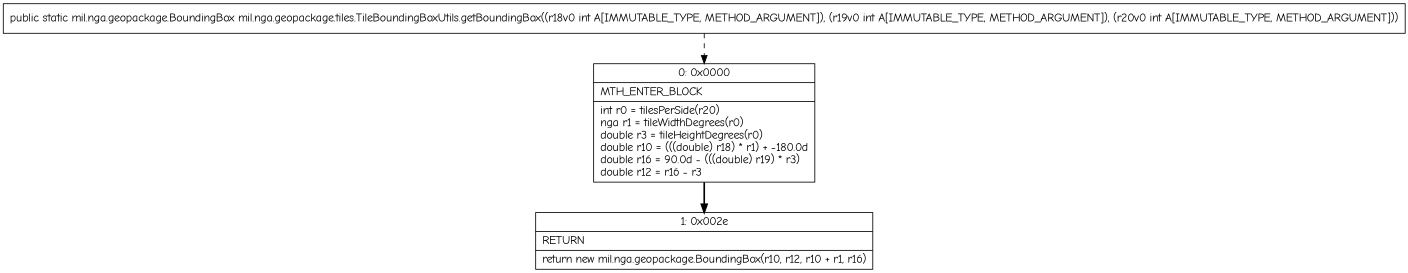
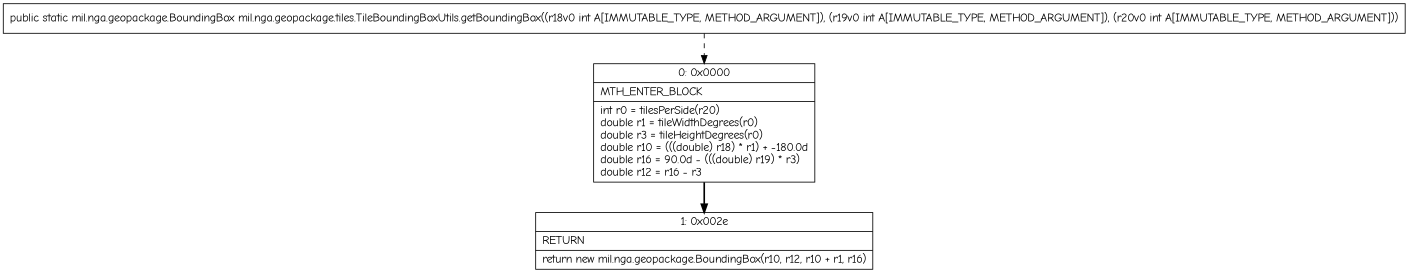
(672, 123) -> (679, 123)
